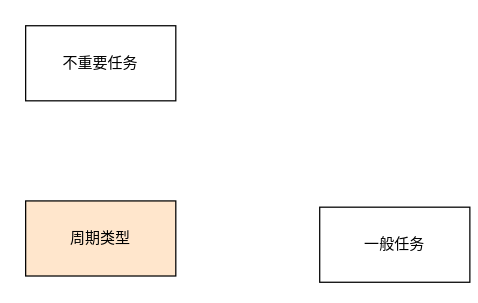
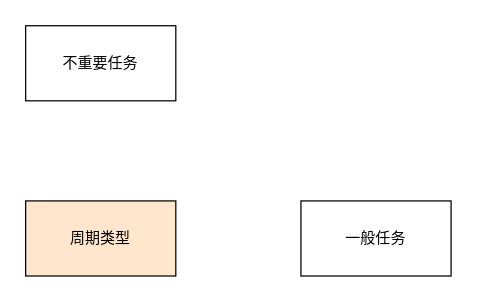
(394, 244) -> (376, 238)
